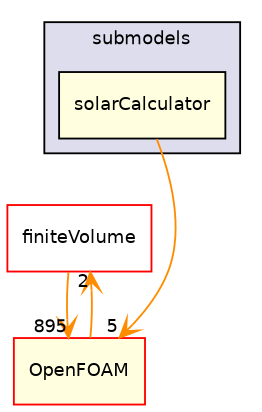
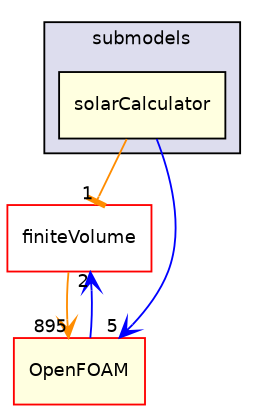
none -> (113, 168)
(175, 237) -> (175, 237)
(92, 314) -> (92, 314)
